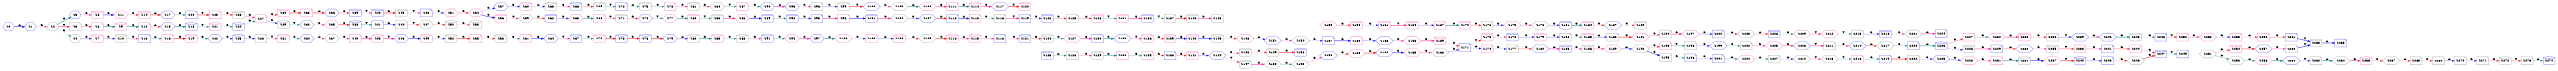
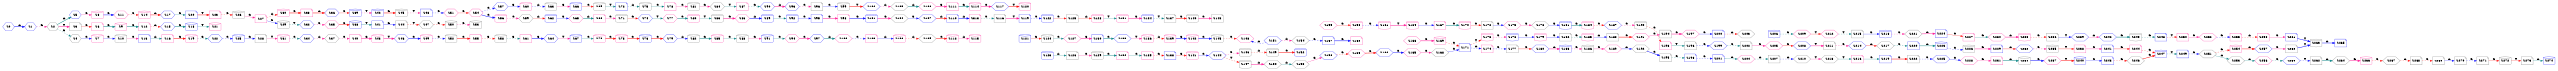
(975, 18) -> (975, 18)
(239, 27) -> none
(1760, 34) -> none
(2276, 37) -> (2276, 37)
(622, 39) -> (622, 39)
(1000, 39) -> none
(1258, 39) -> (1260, 43)
(1384, 41) -> none
(1954, 42) -> (1954, 35)
(1653, 47) -> (1656, 31)
(1136, 54) -> (1136, 54)
none -> (2193, 54)
(2276, 61) -> (2276, 61)
